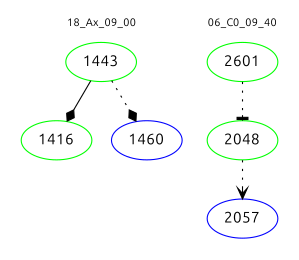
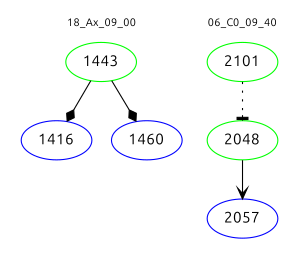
(243, 62) -> (243, 62)
(120, 95) -> (120, 95)
(57, 140) -> (57, 140)
(243, 174) -> (243, 174)
